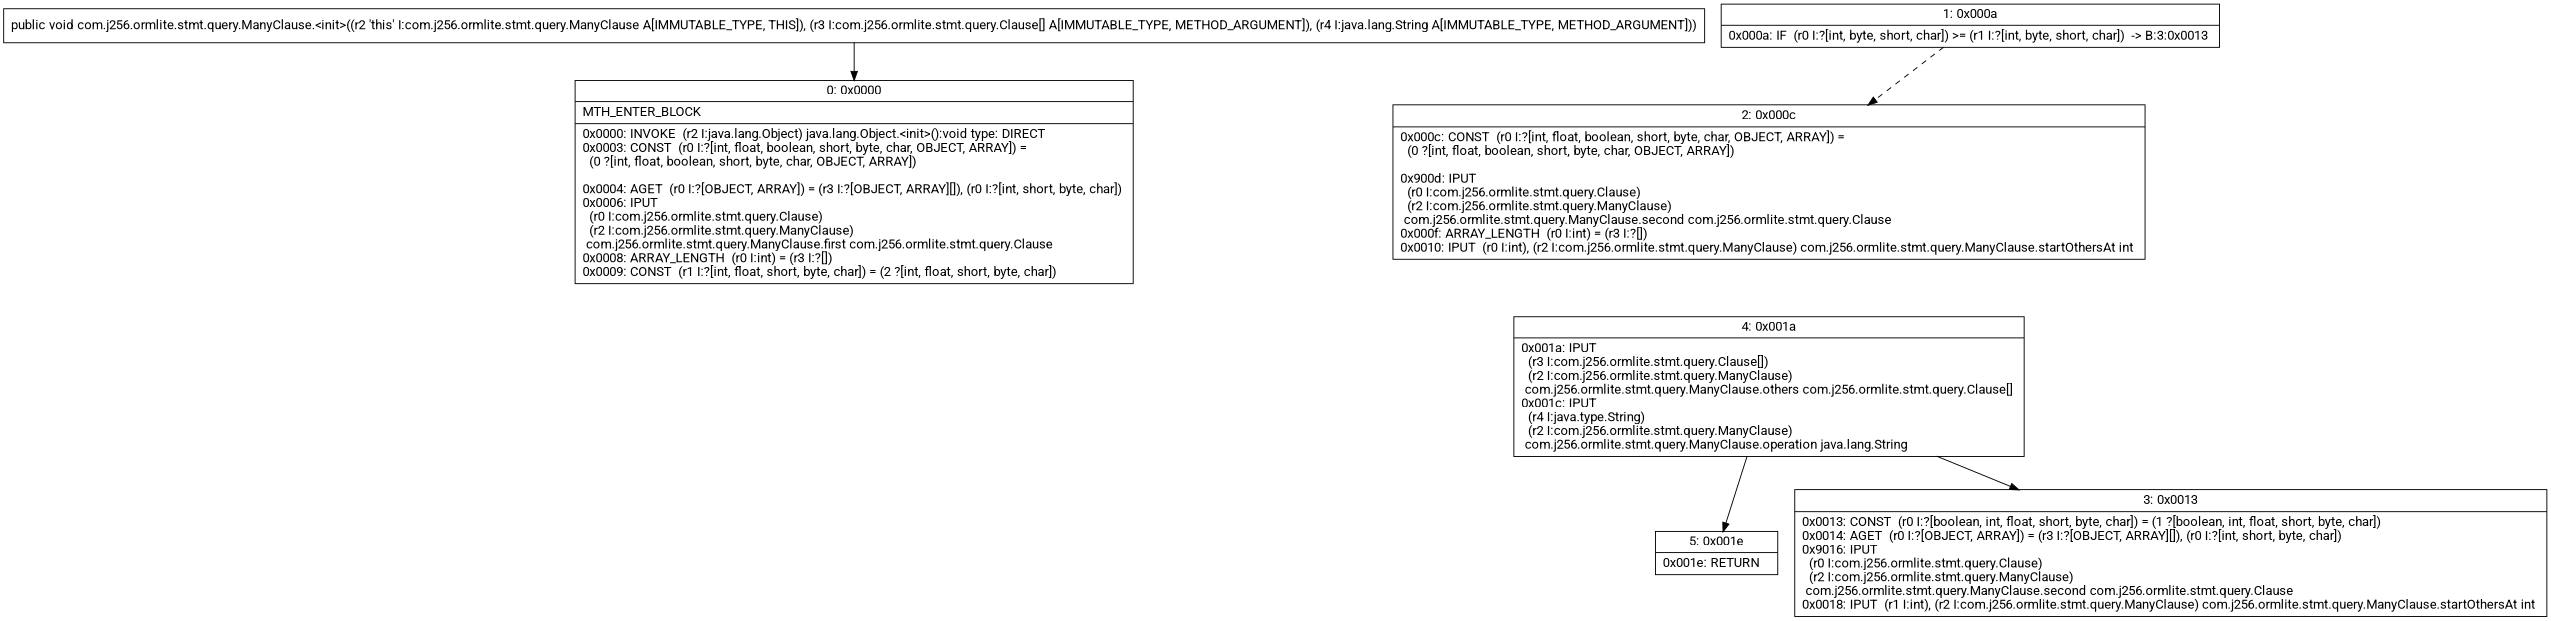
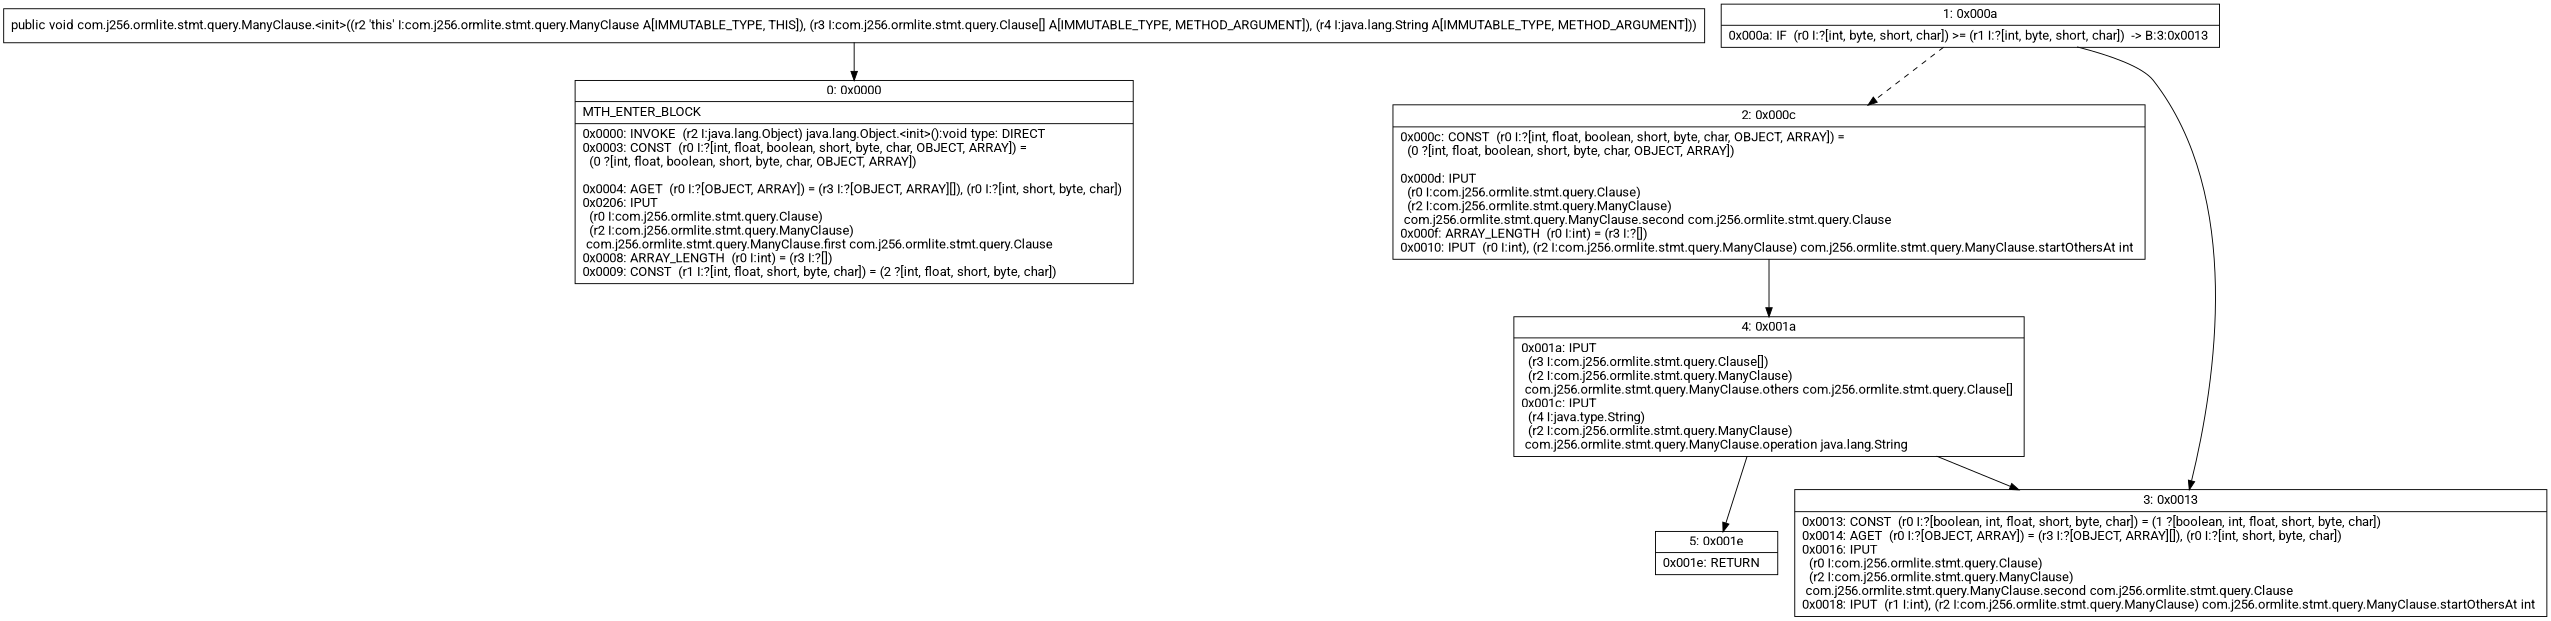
(1442, 179) -> (1442, 179)
(624, 203) -> (624, 203)
none -> (2212, 233)
none -> (1769, 283)
(1843, 550) -> (1843, 550)
